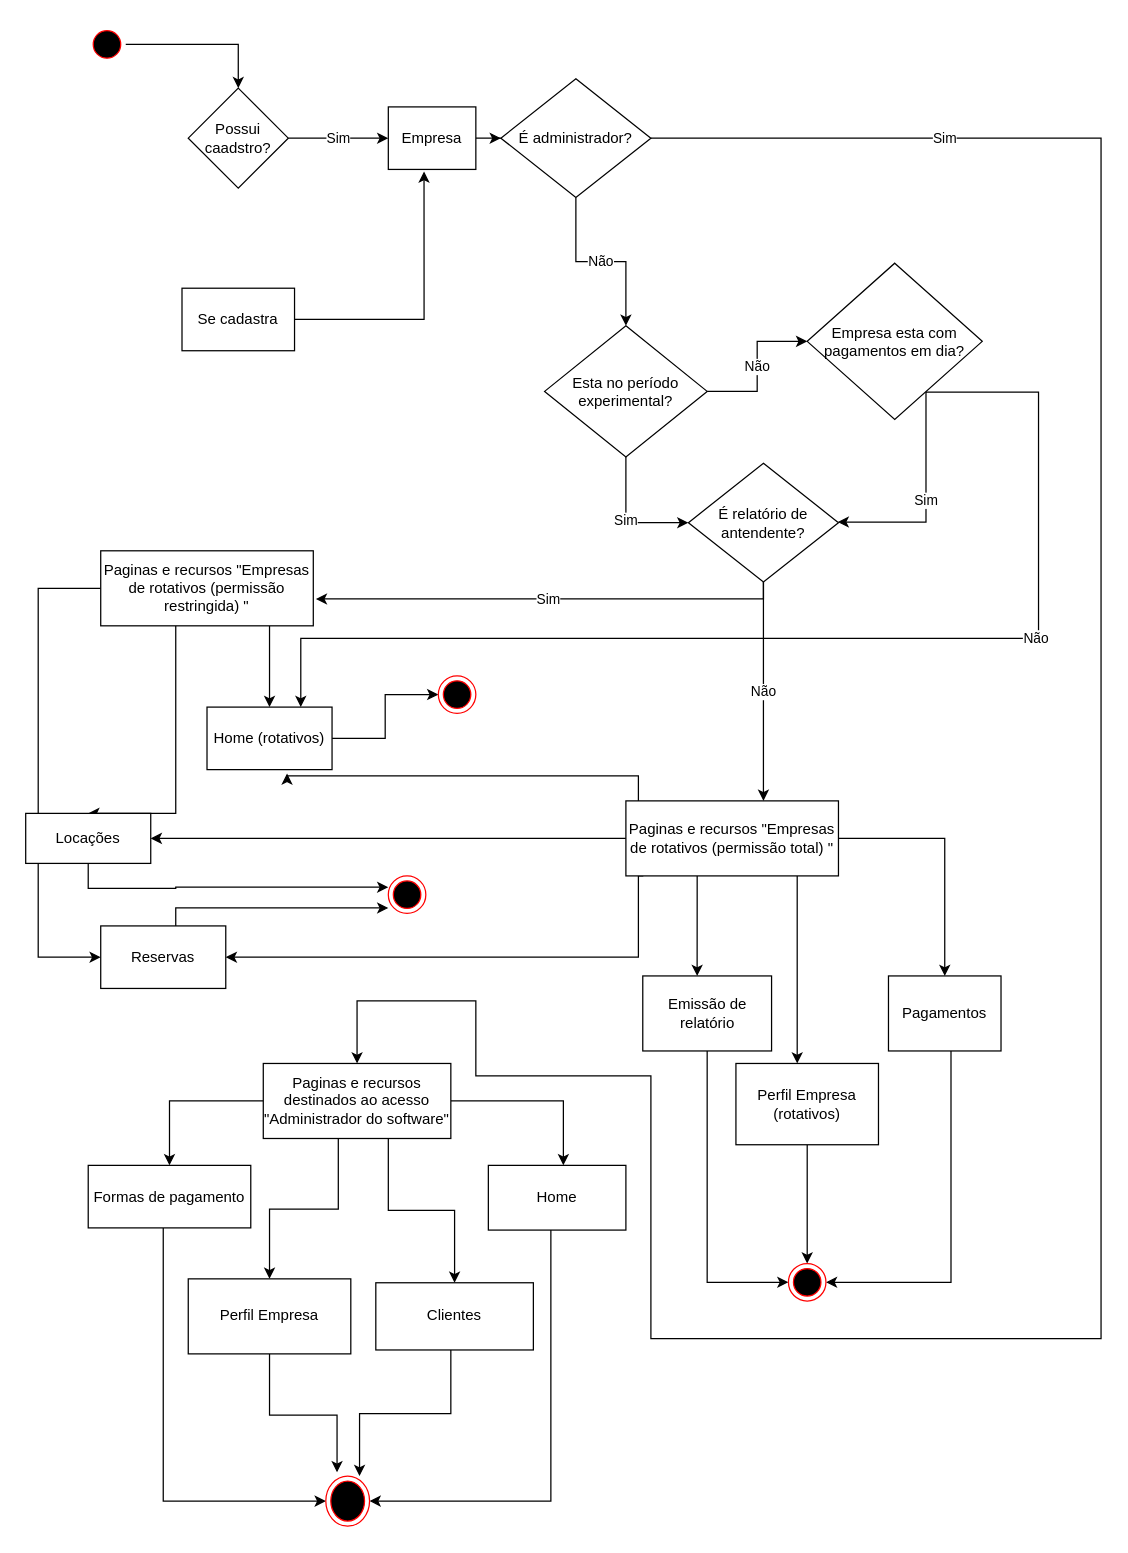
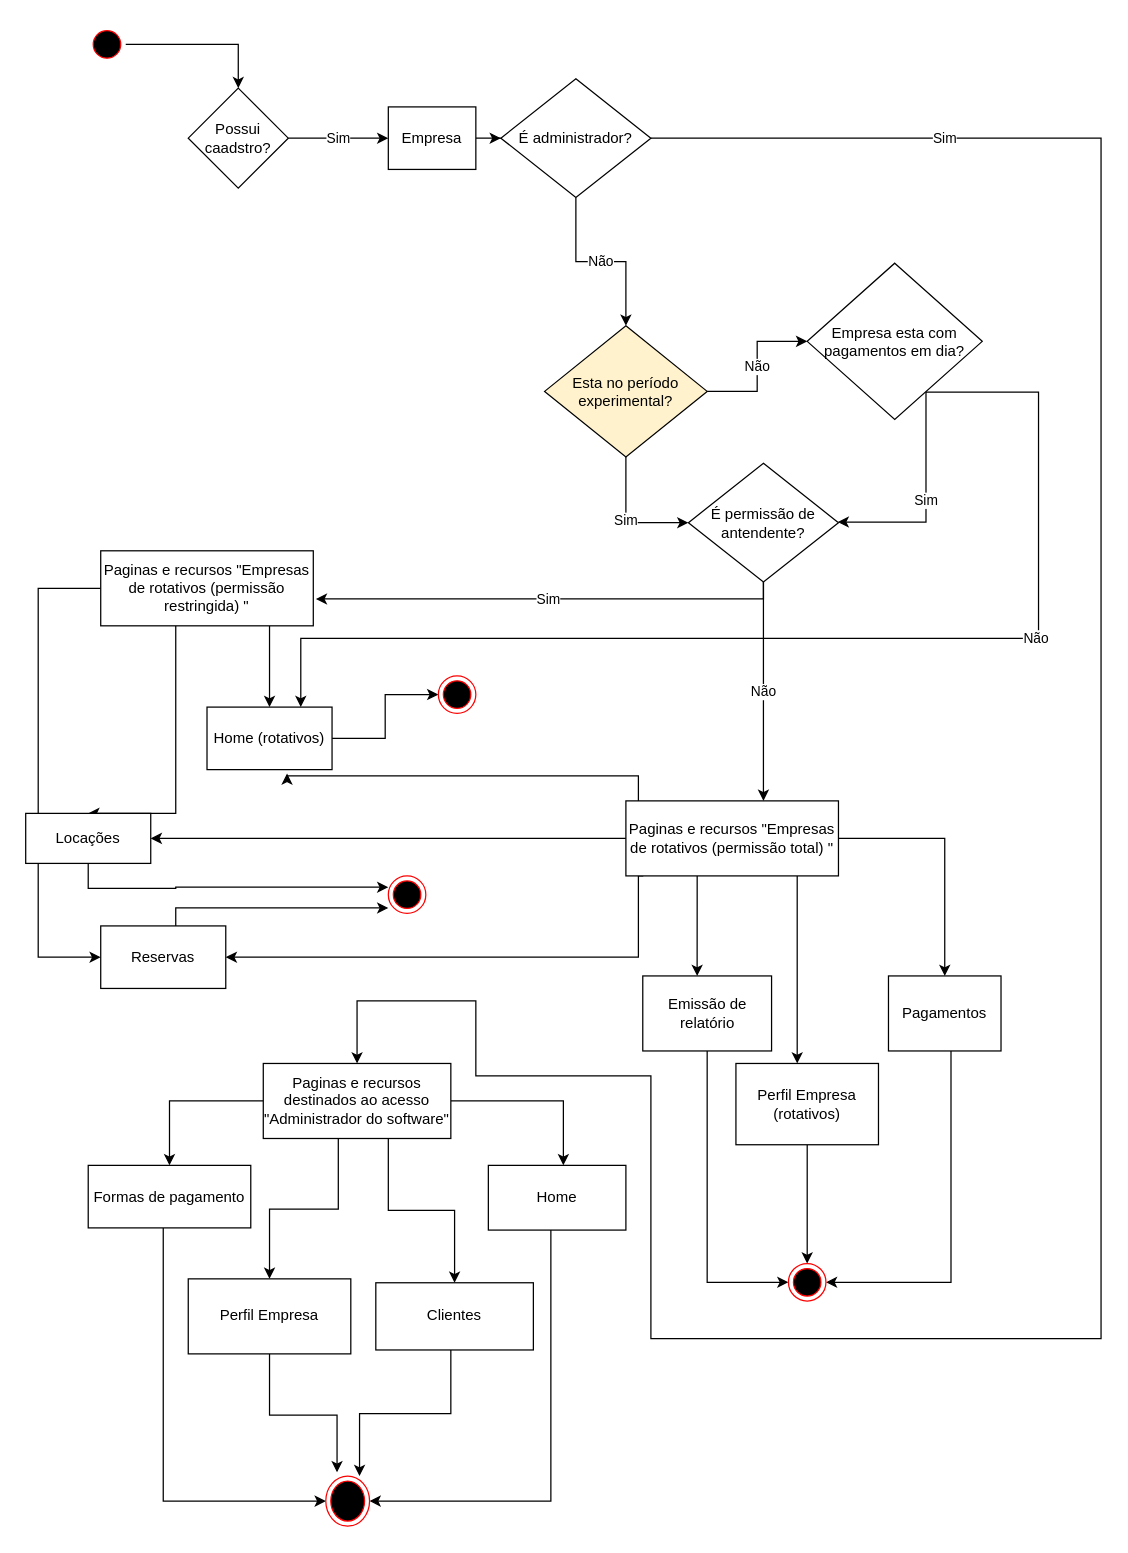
(424, 314) -> none
(238, 319) -> none
(626, 391) -> (626, 391)
(763, 523) -> (763, 523)
